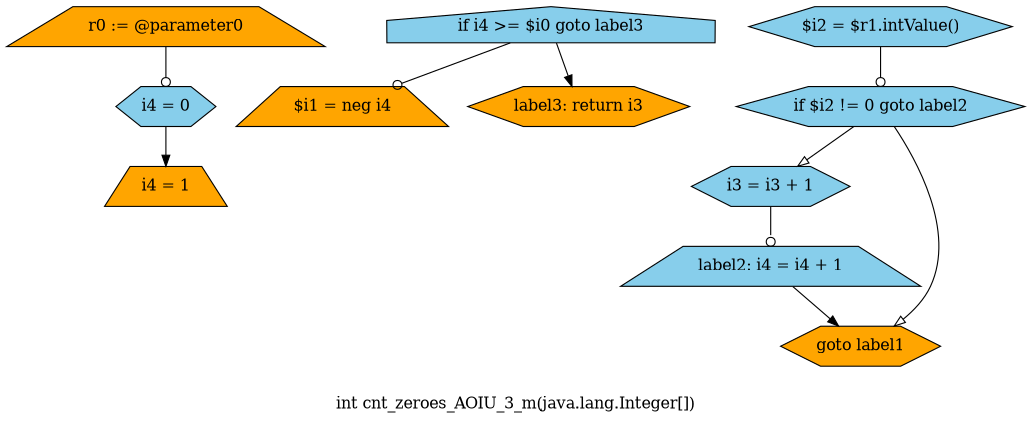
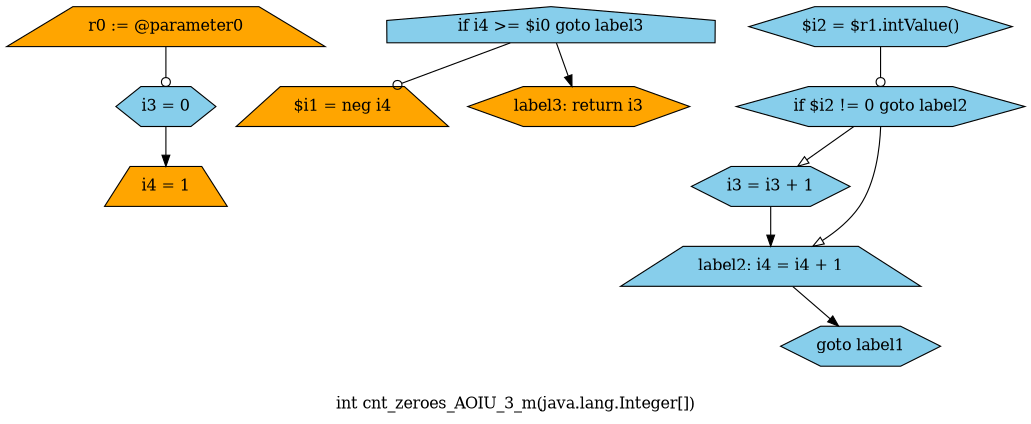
(166, 107) -> (166, 107)
(771, 221) -> (771, 221)
(937, 224) -> (867, 192)
(861, 346) -> (861, 346)
